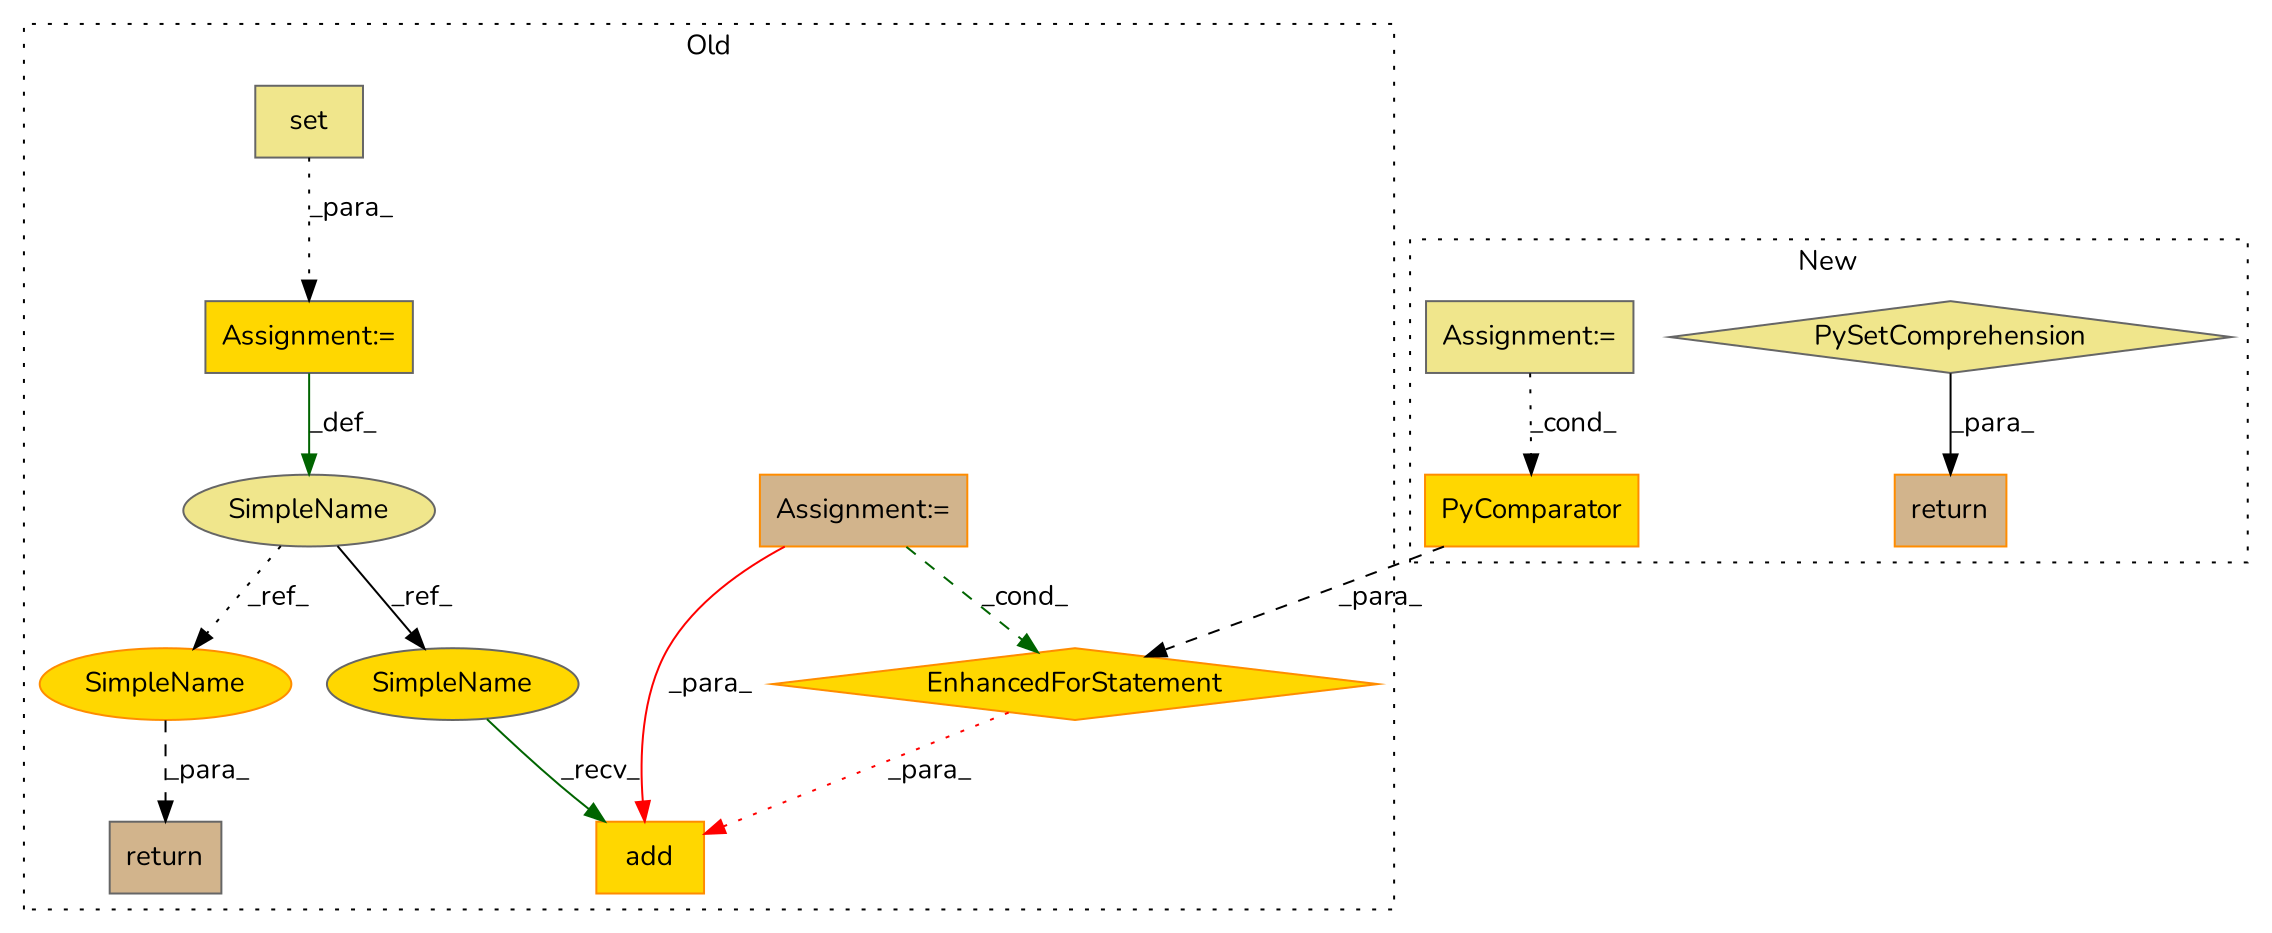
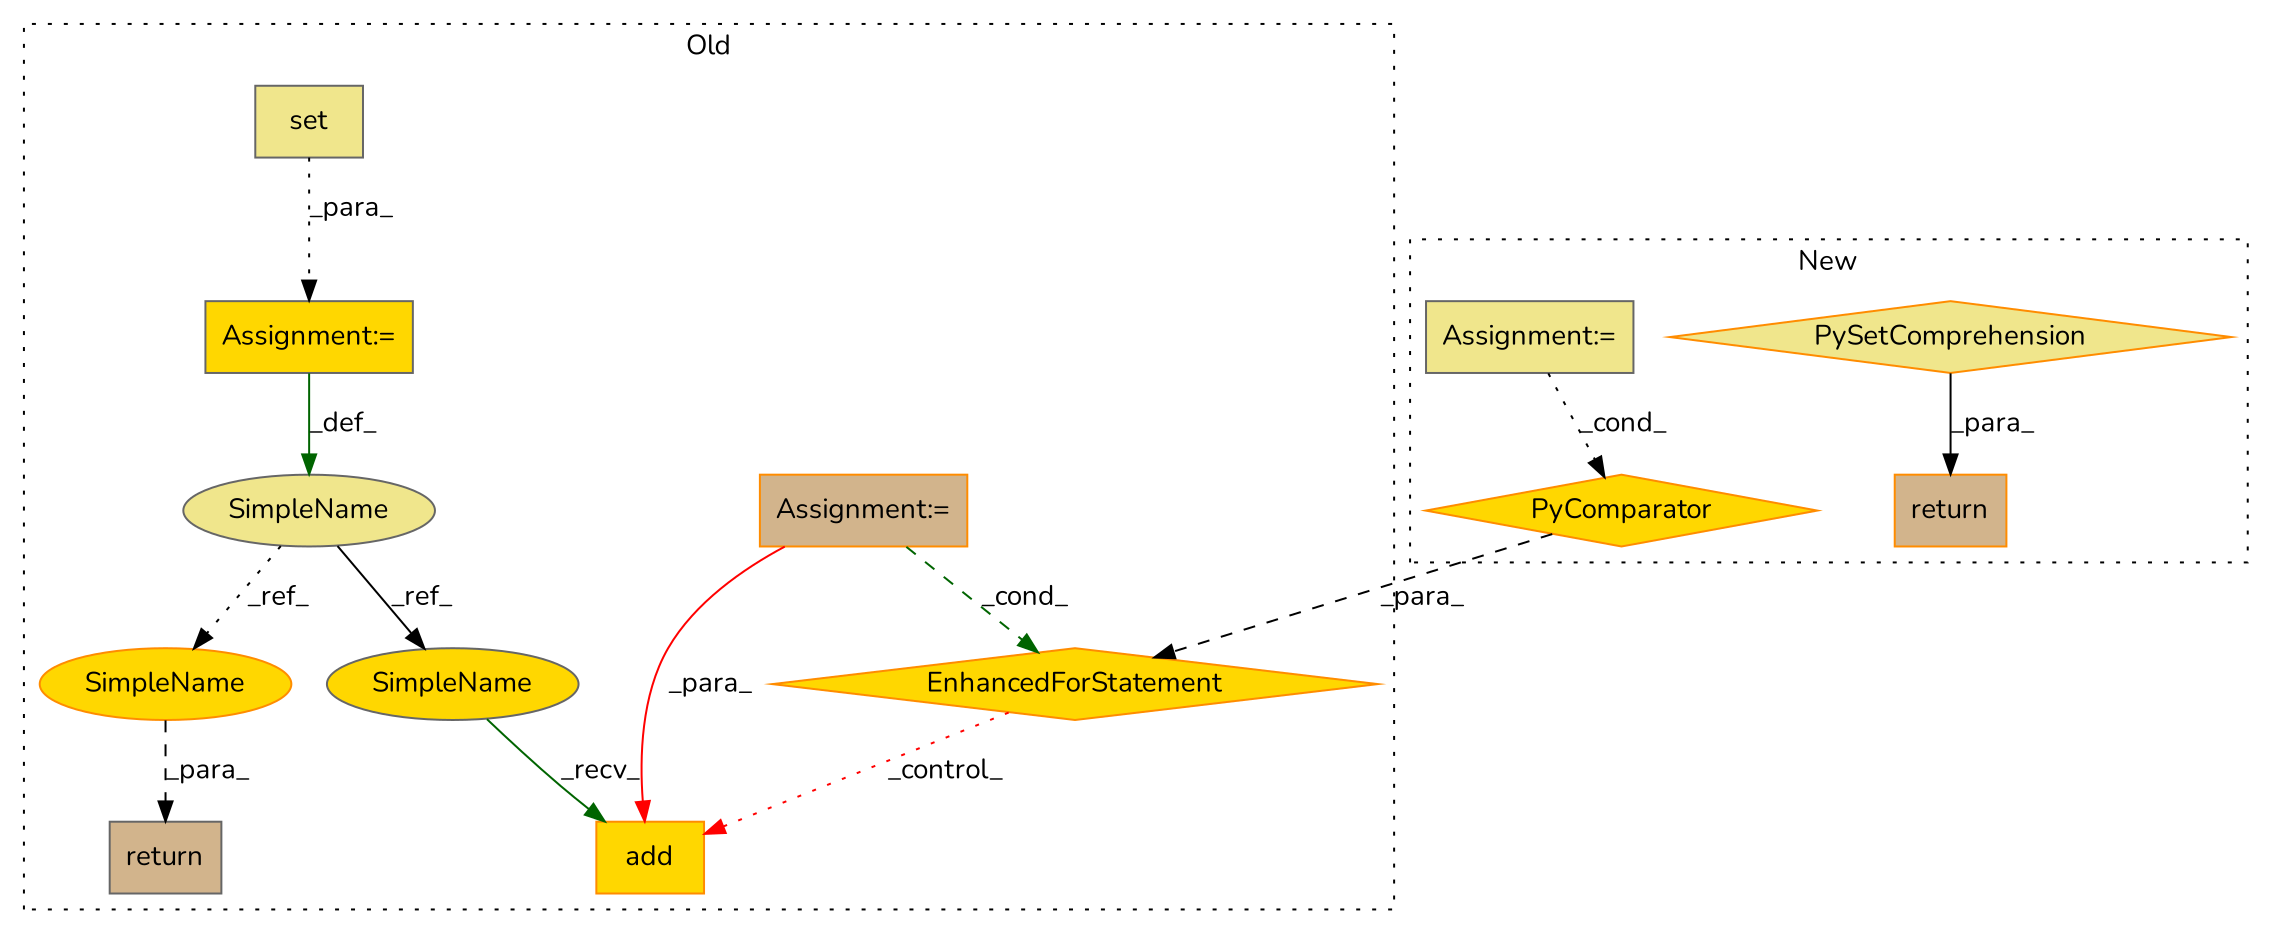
(1951, 337) -> (1951, 337)
(1532, 511) -> (1621, 511)
(930, 771) -> (945, 771)
